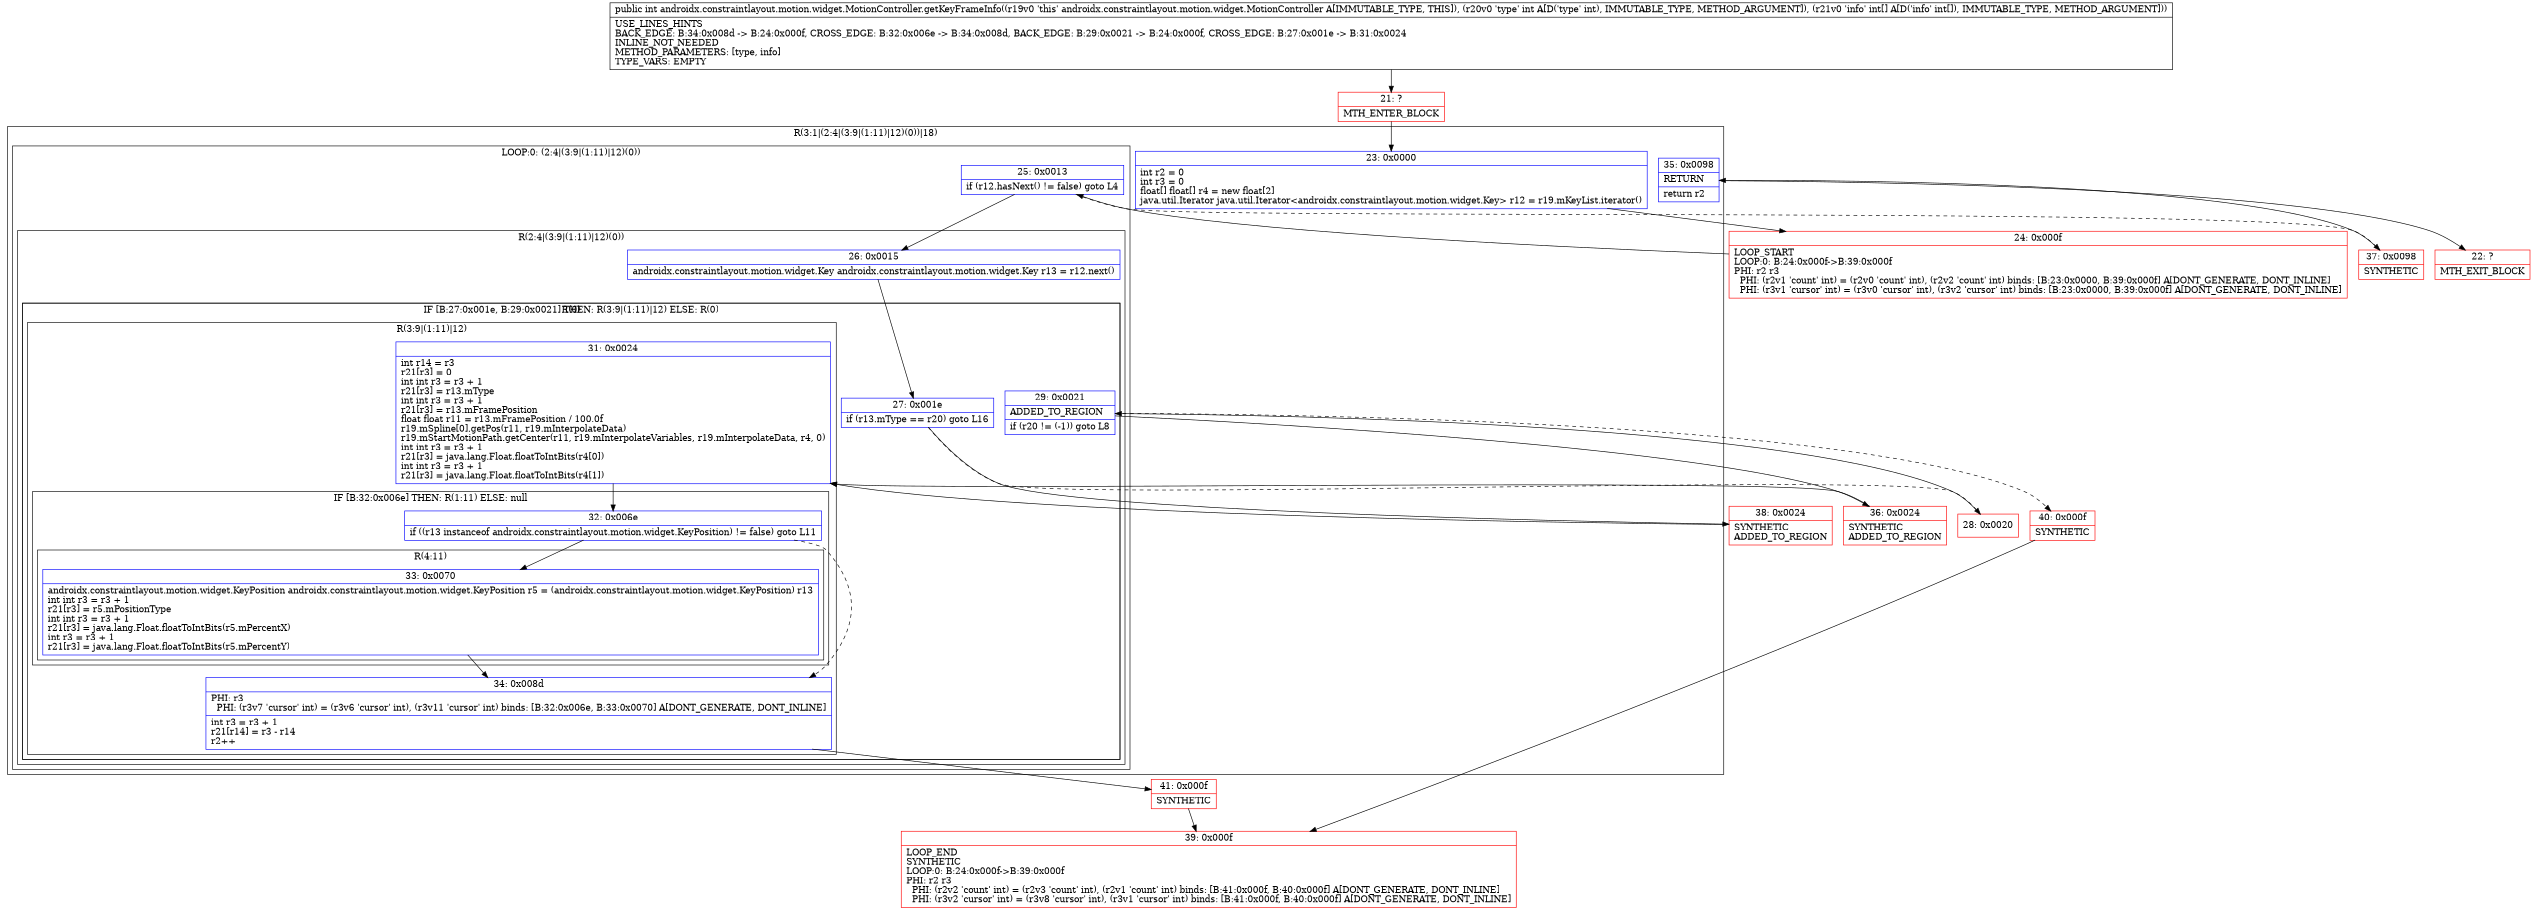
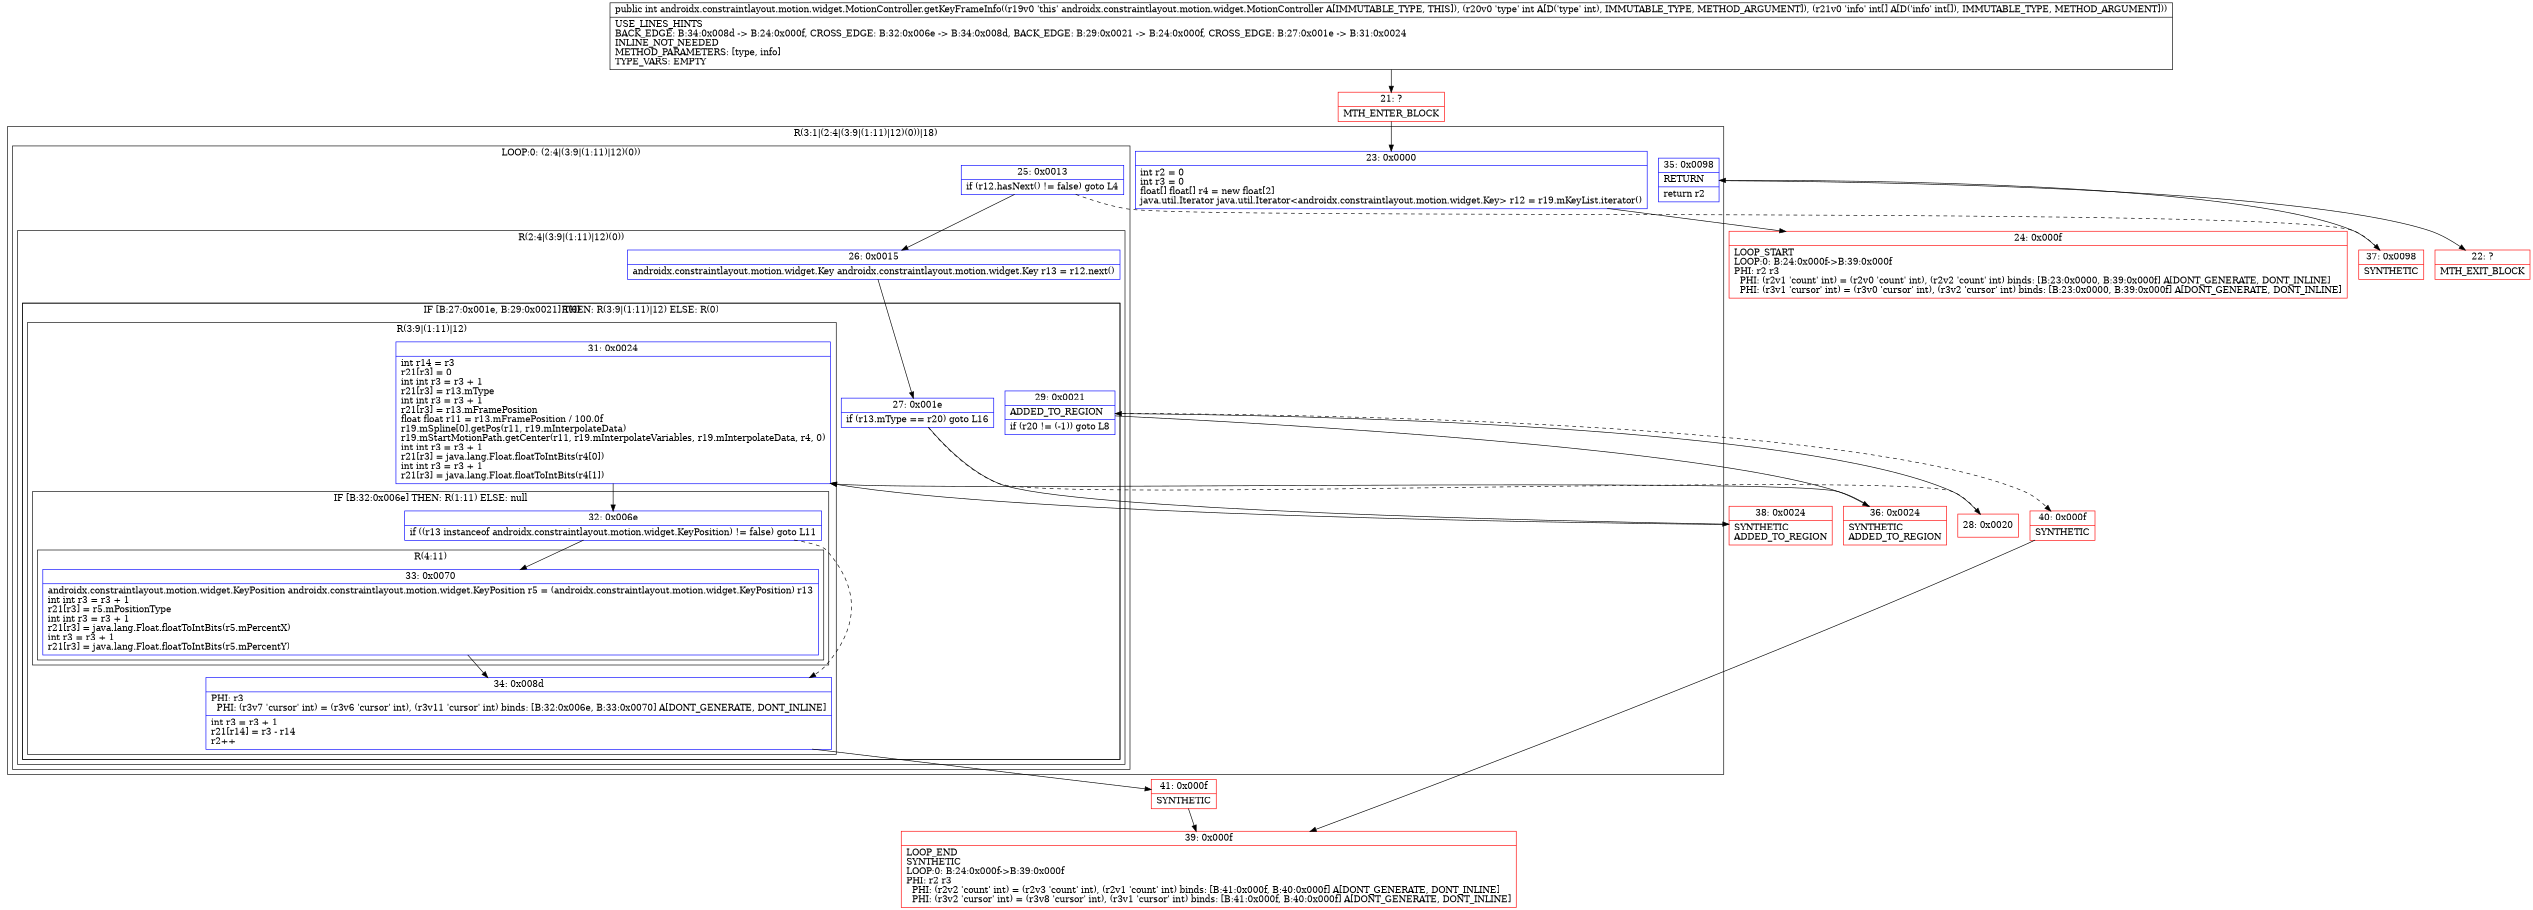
(1404, 237) -> none
